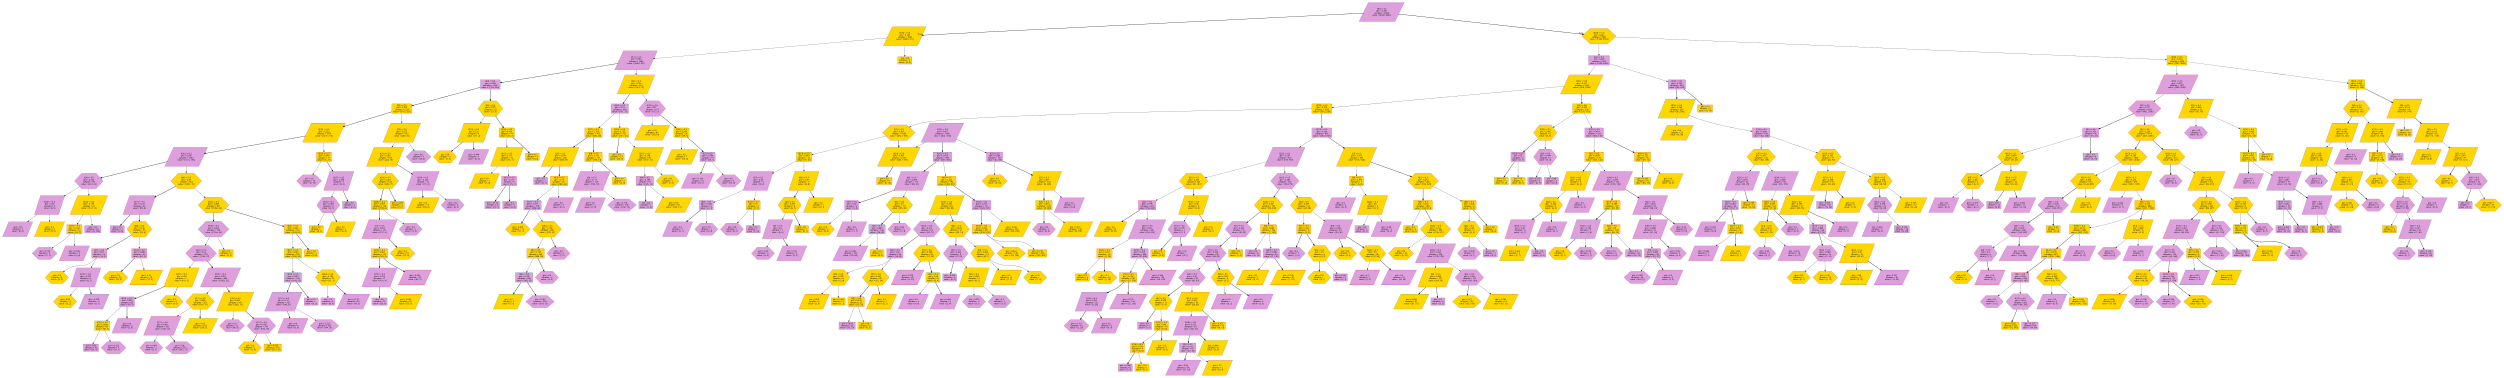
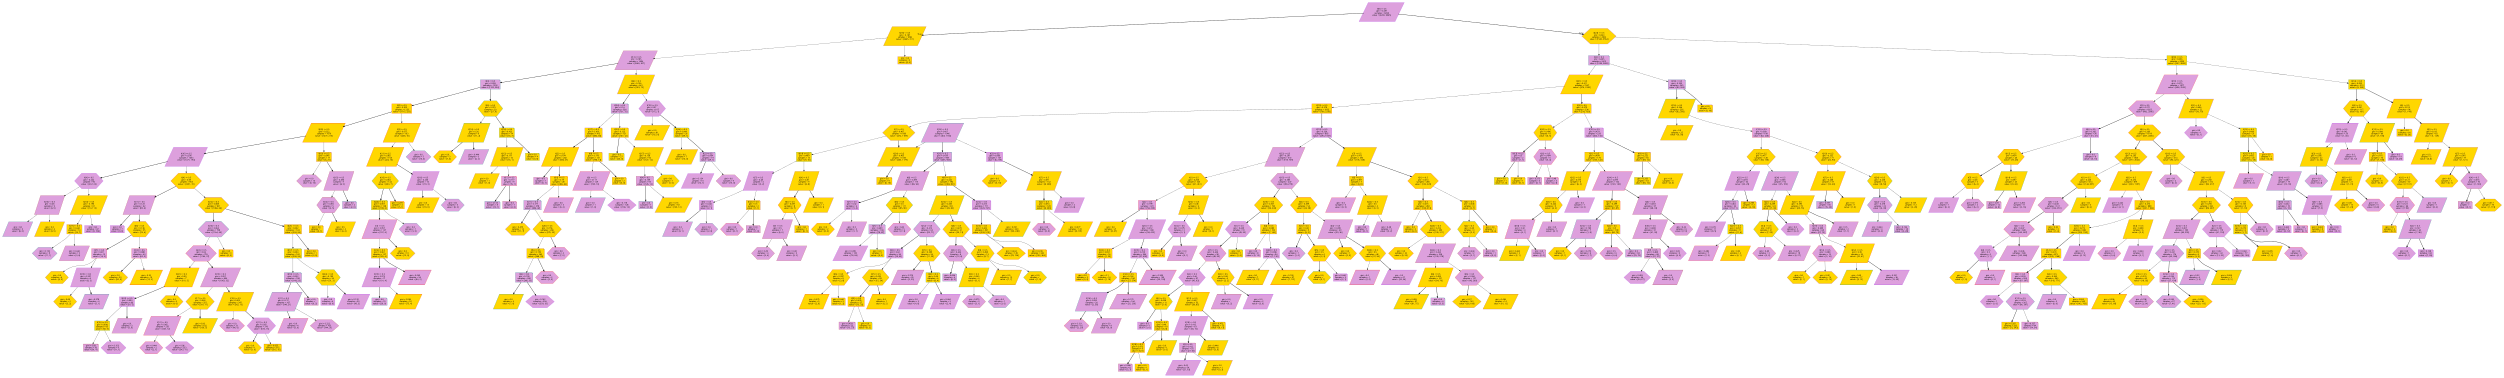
(2342, 133) -> (2342, 133)
